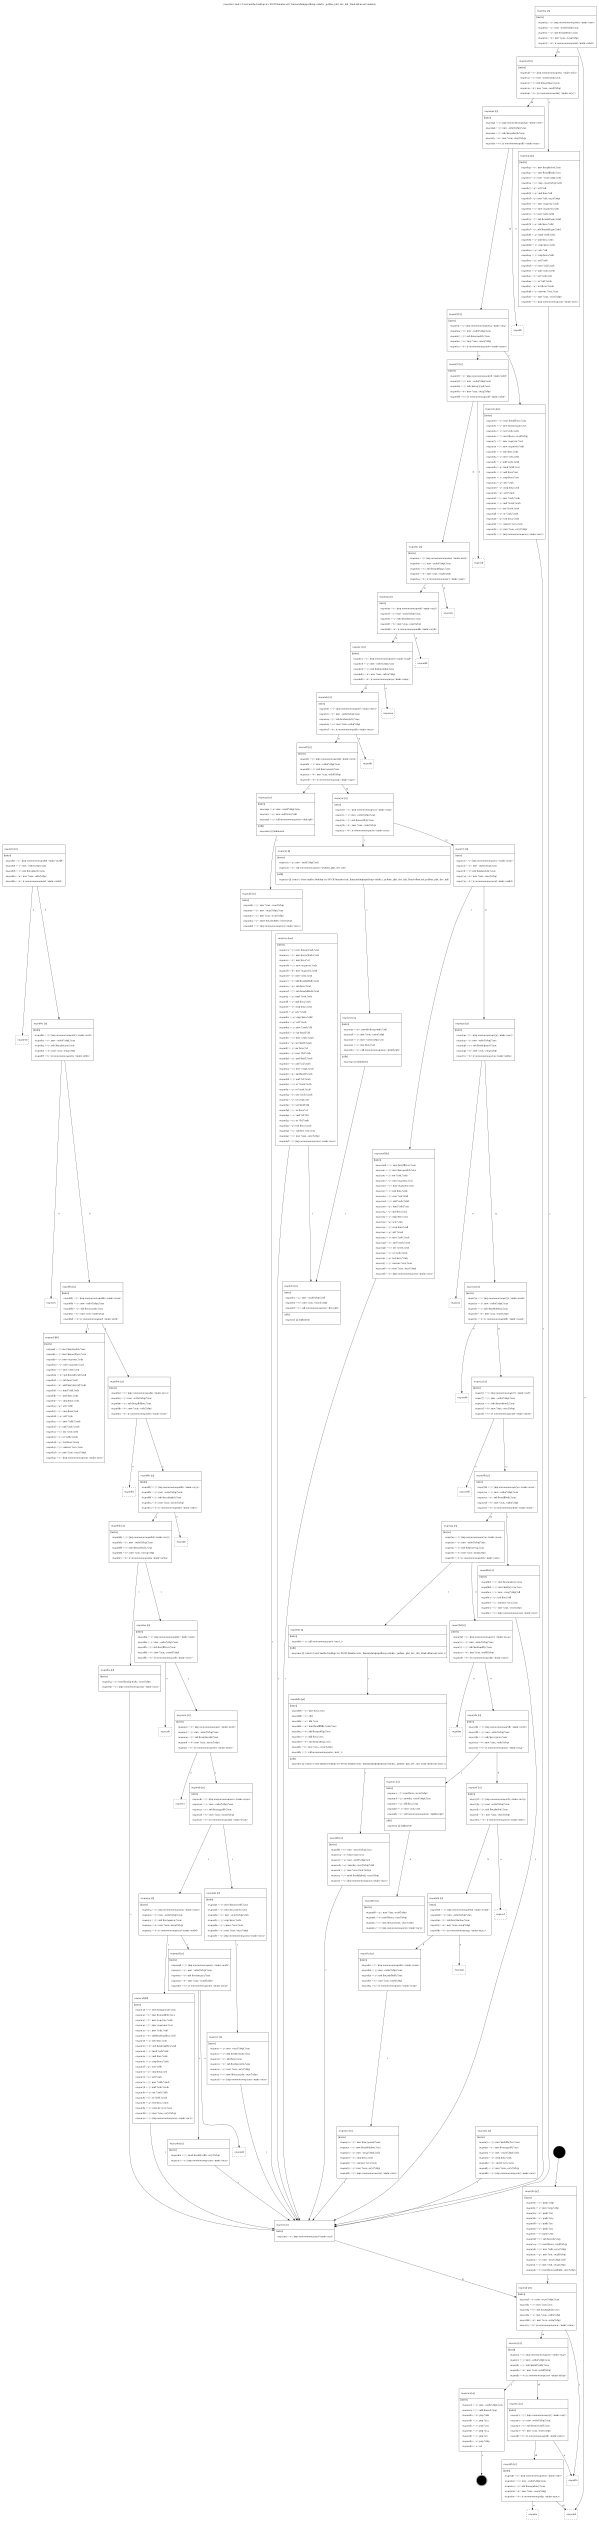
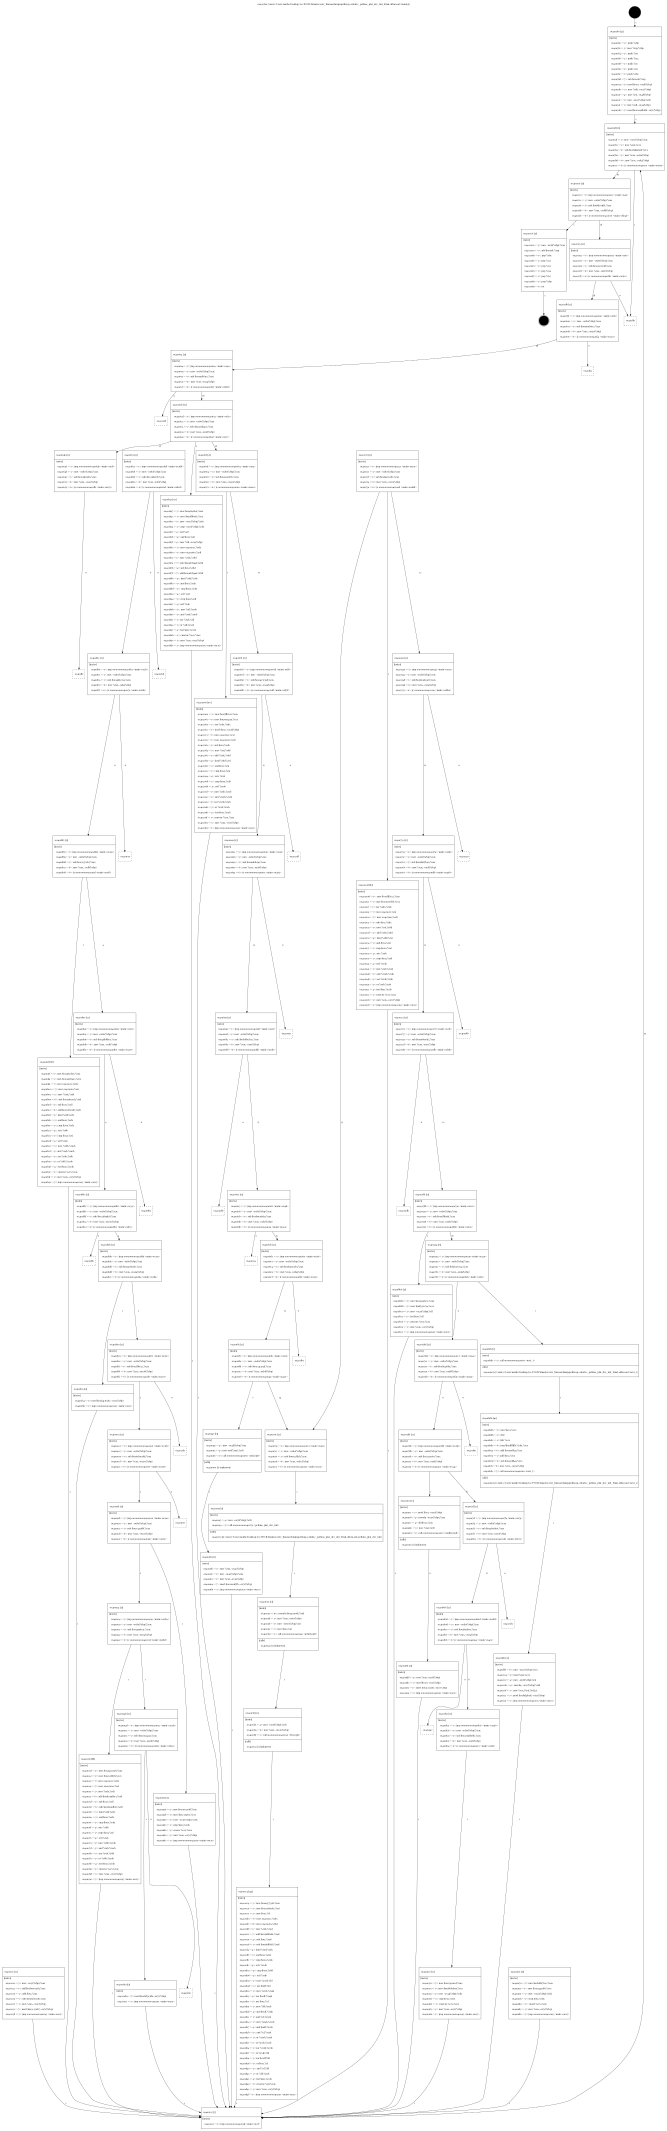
(494, 228) -> (214, 445)
(423, 833) -> (340, 961)
(310, 1213) -> (271, 1818)
none -> (69, 1707)
none -> (416, 1970)
(237, 1986) -> (200, 1976)
(560, 2505) -> (396, 362)
